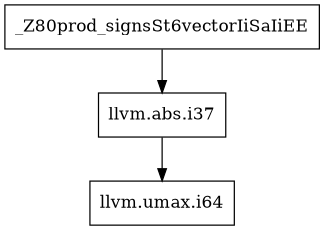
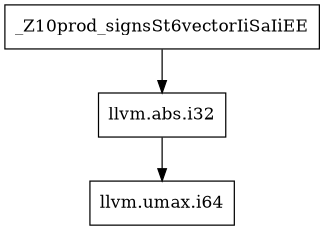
(162, 27) -> (162, 27)
(162, 115) -> (162, 115)
